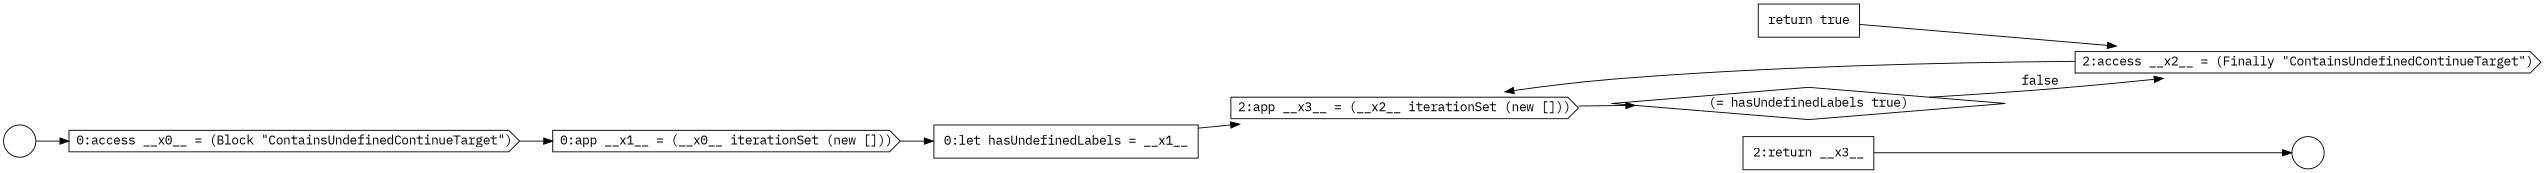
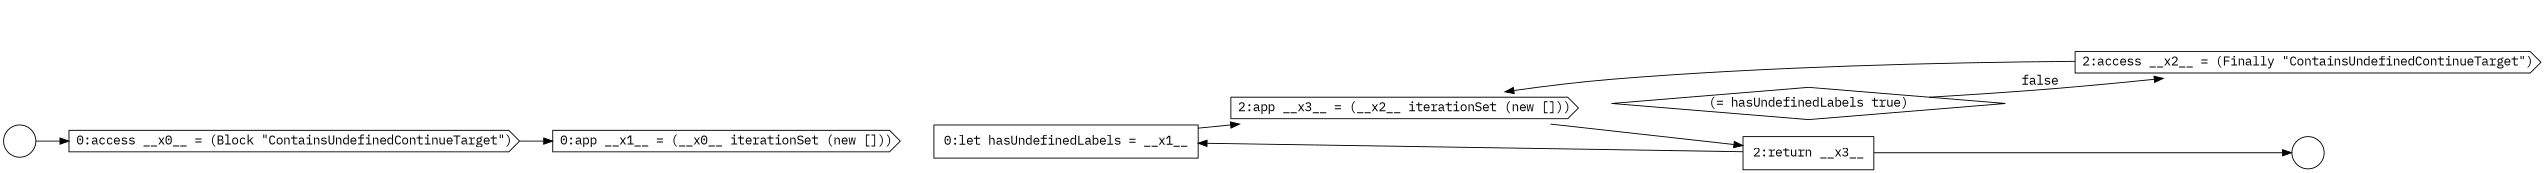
(1808, 20) -> none
(1602, 106) -> (1642, 134)
(912, 141) -> (1475, 148)
